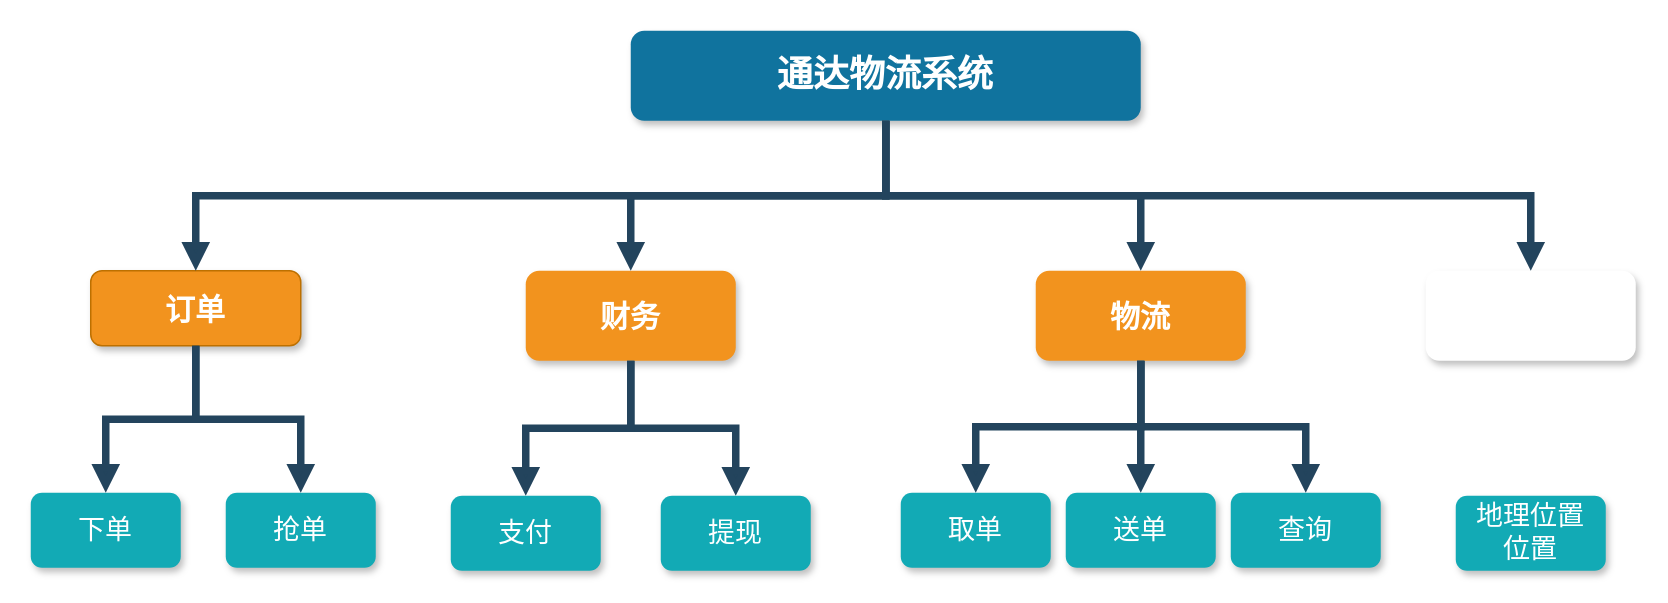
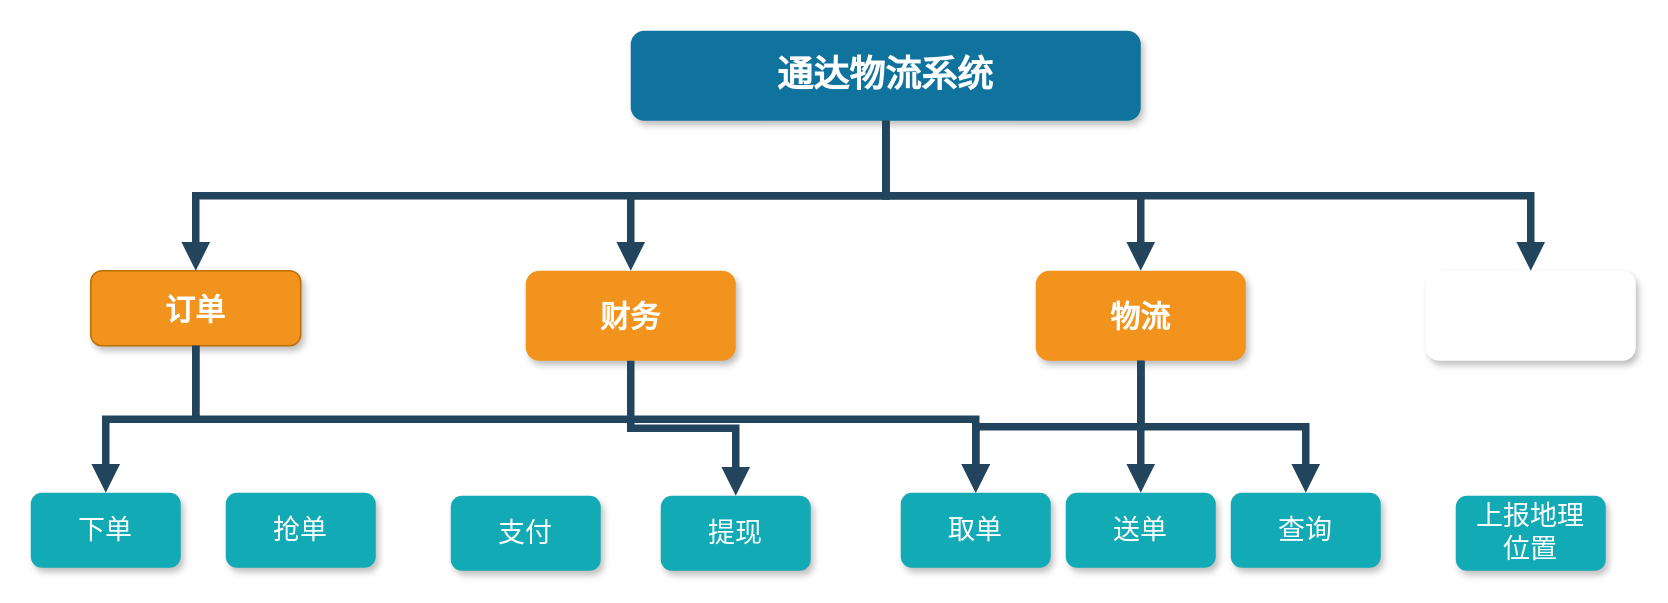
(556, 428) -> none
(301, 445) -> (641, 419)
(1531, 533) -> (1531, 533)
